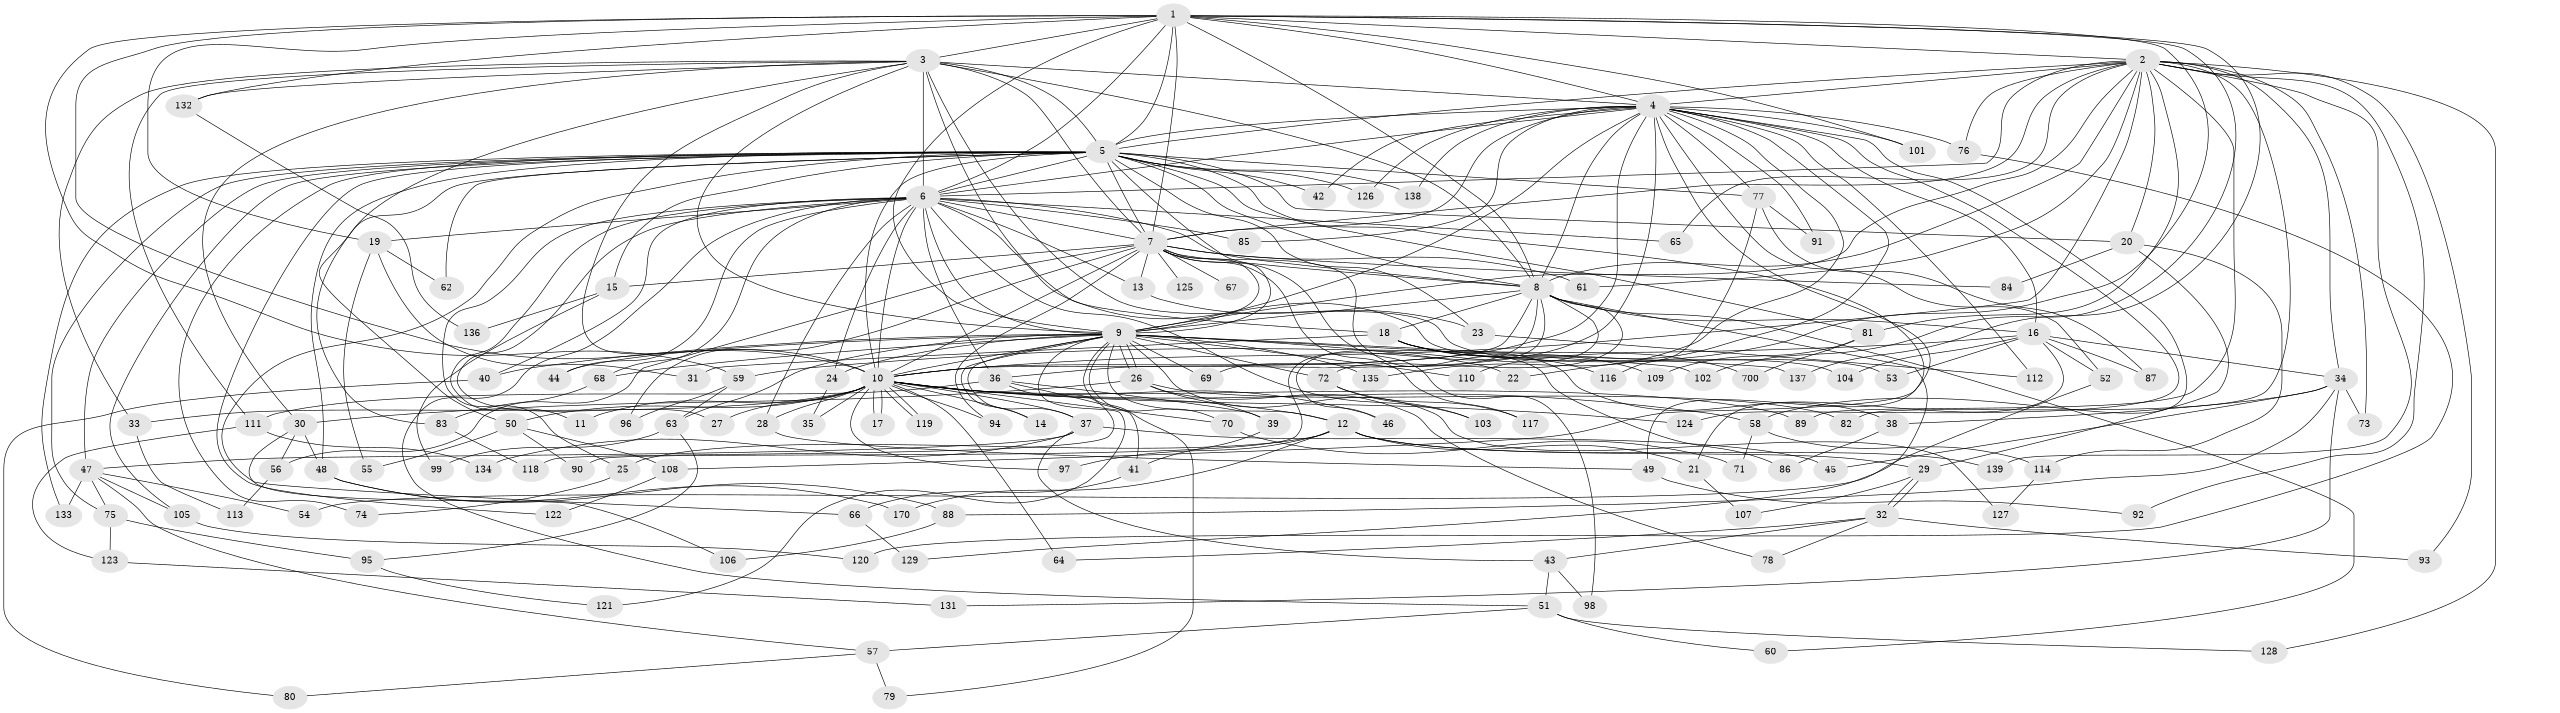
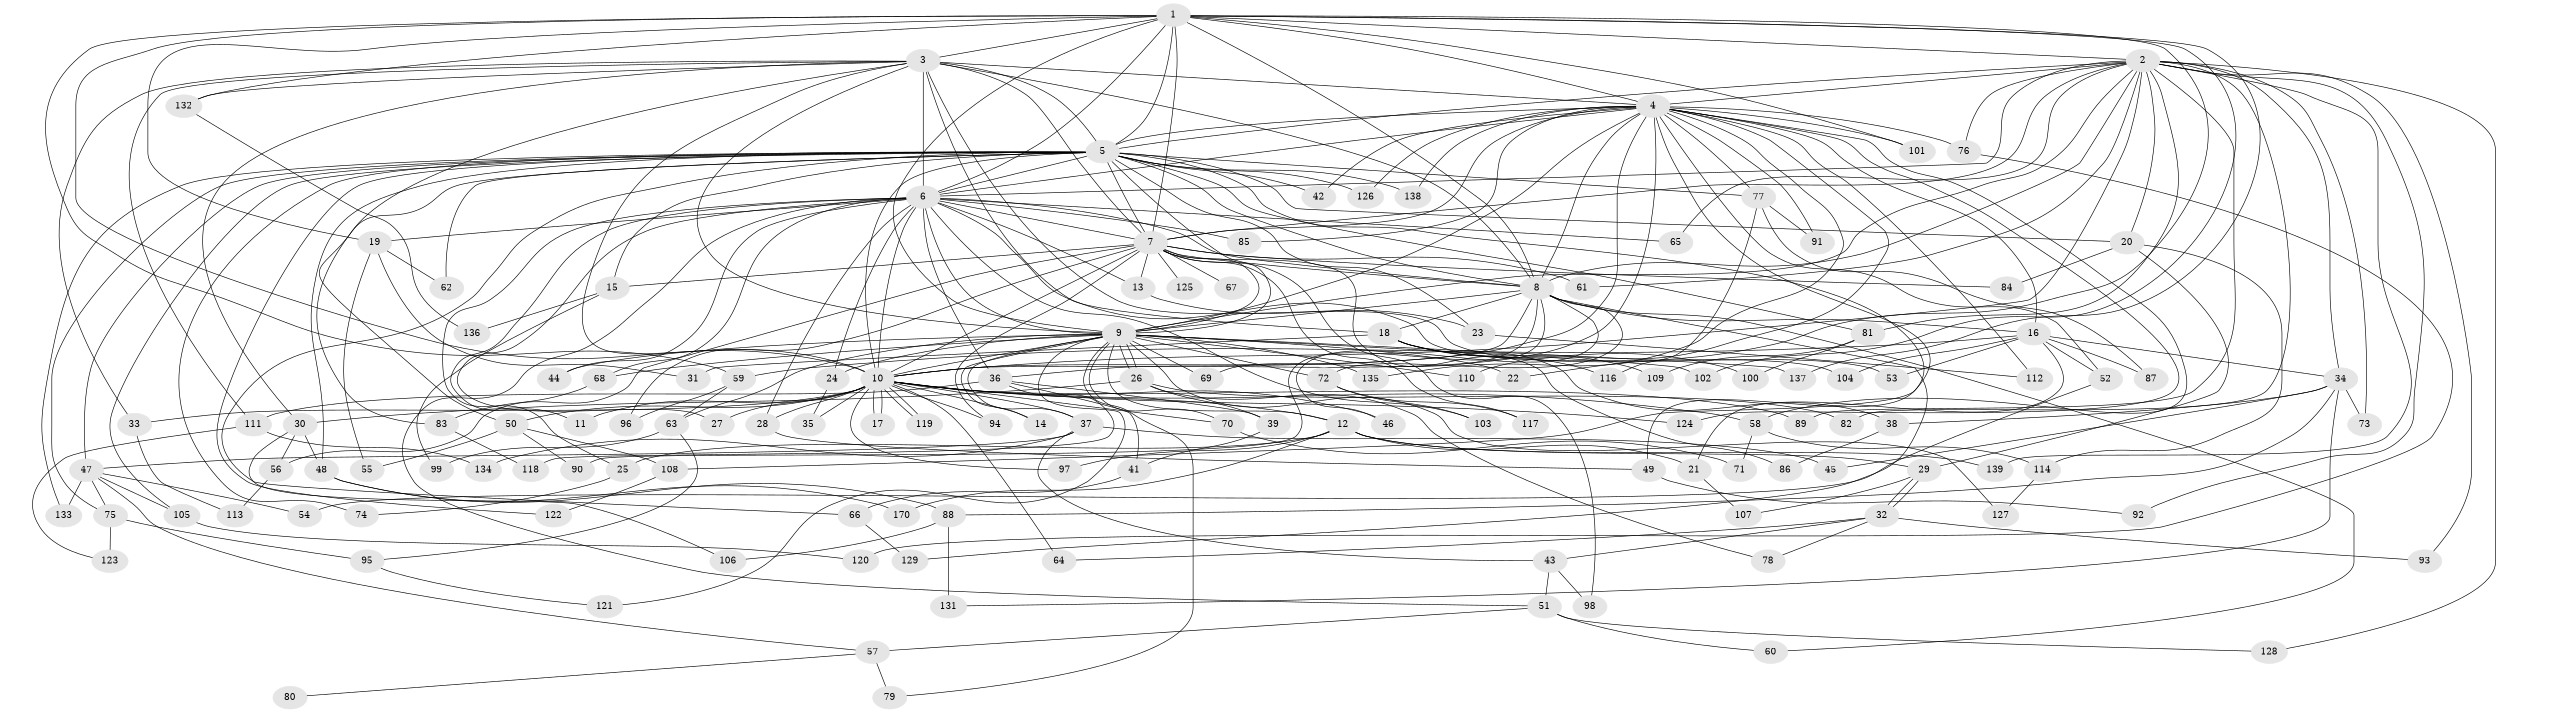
(485, 379) -> none
(1750, 379) -> (1750, 379)
(529, 584) -> (949, 561)
